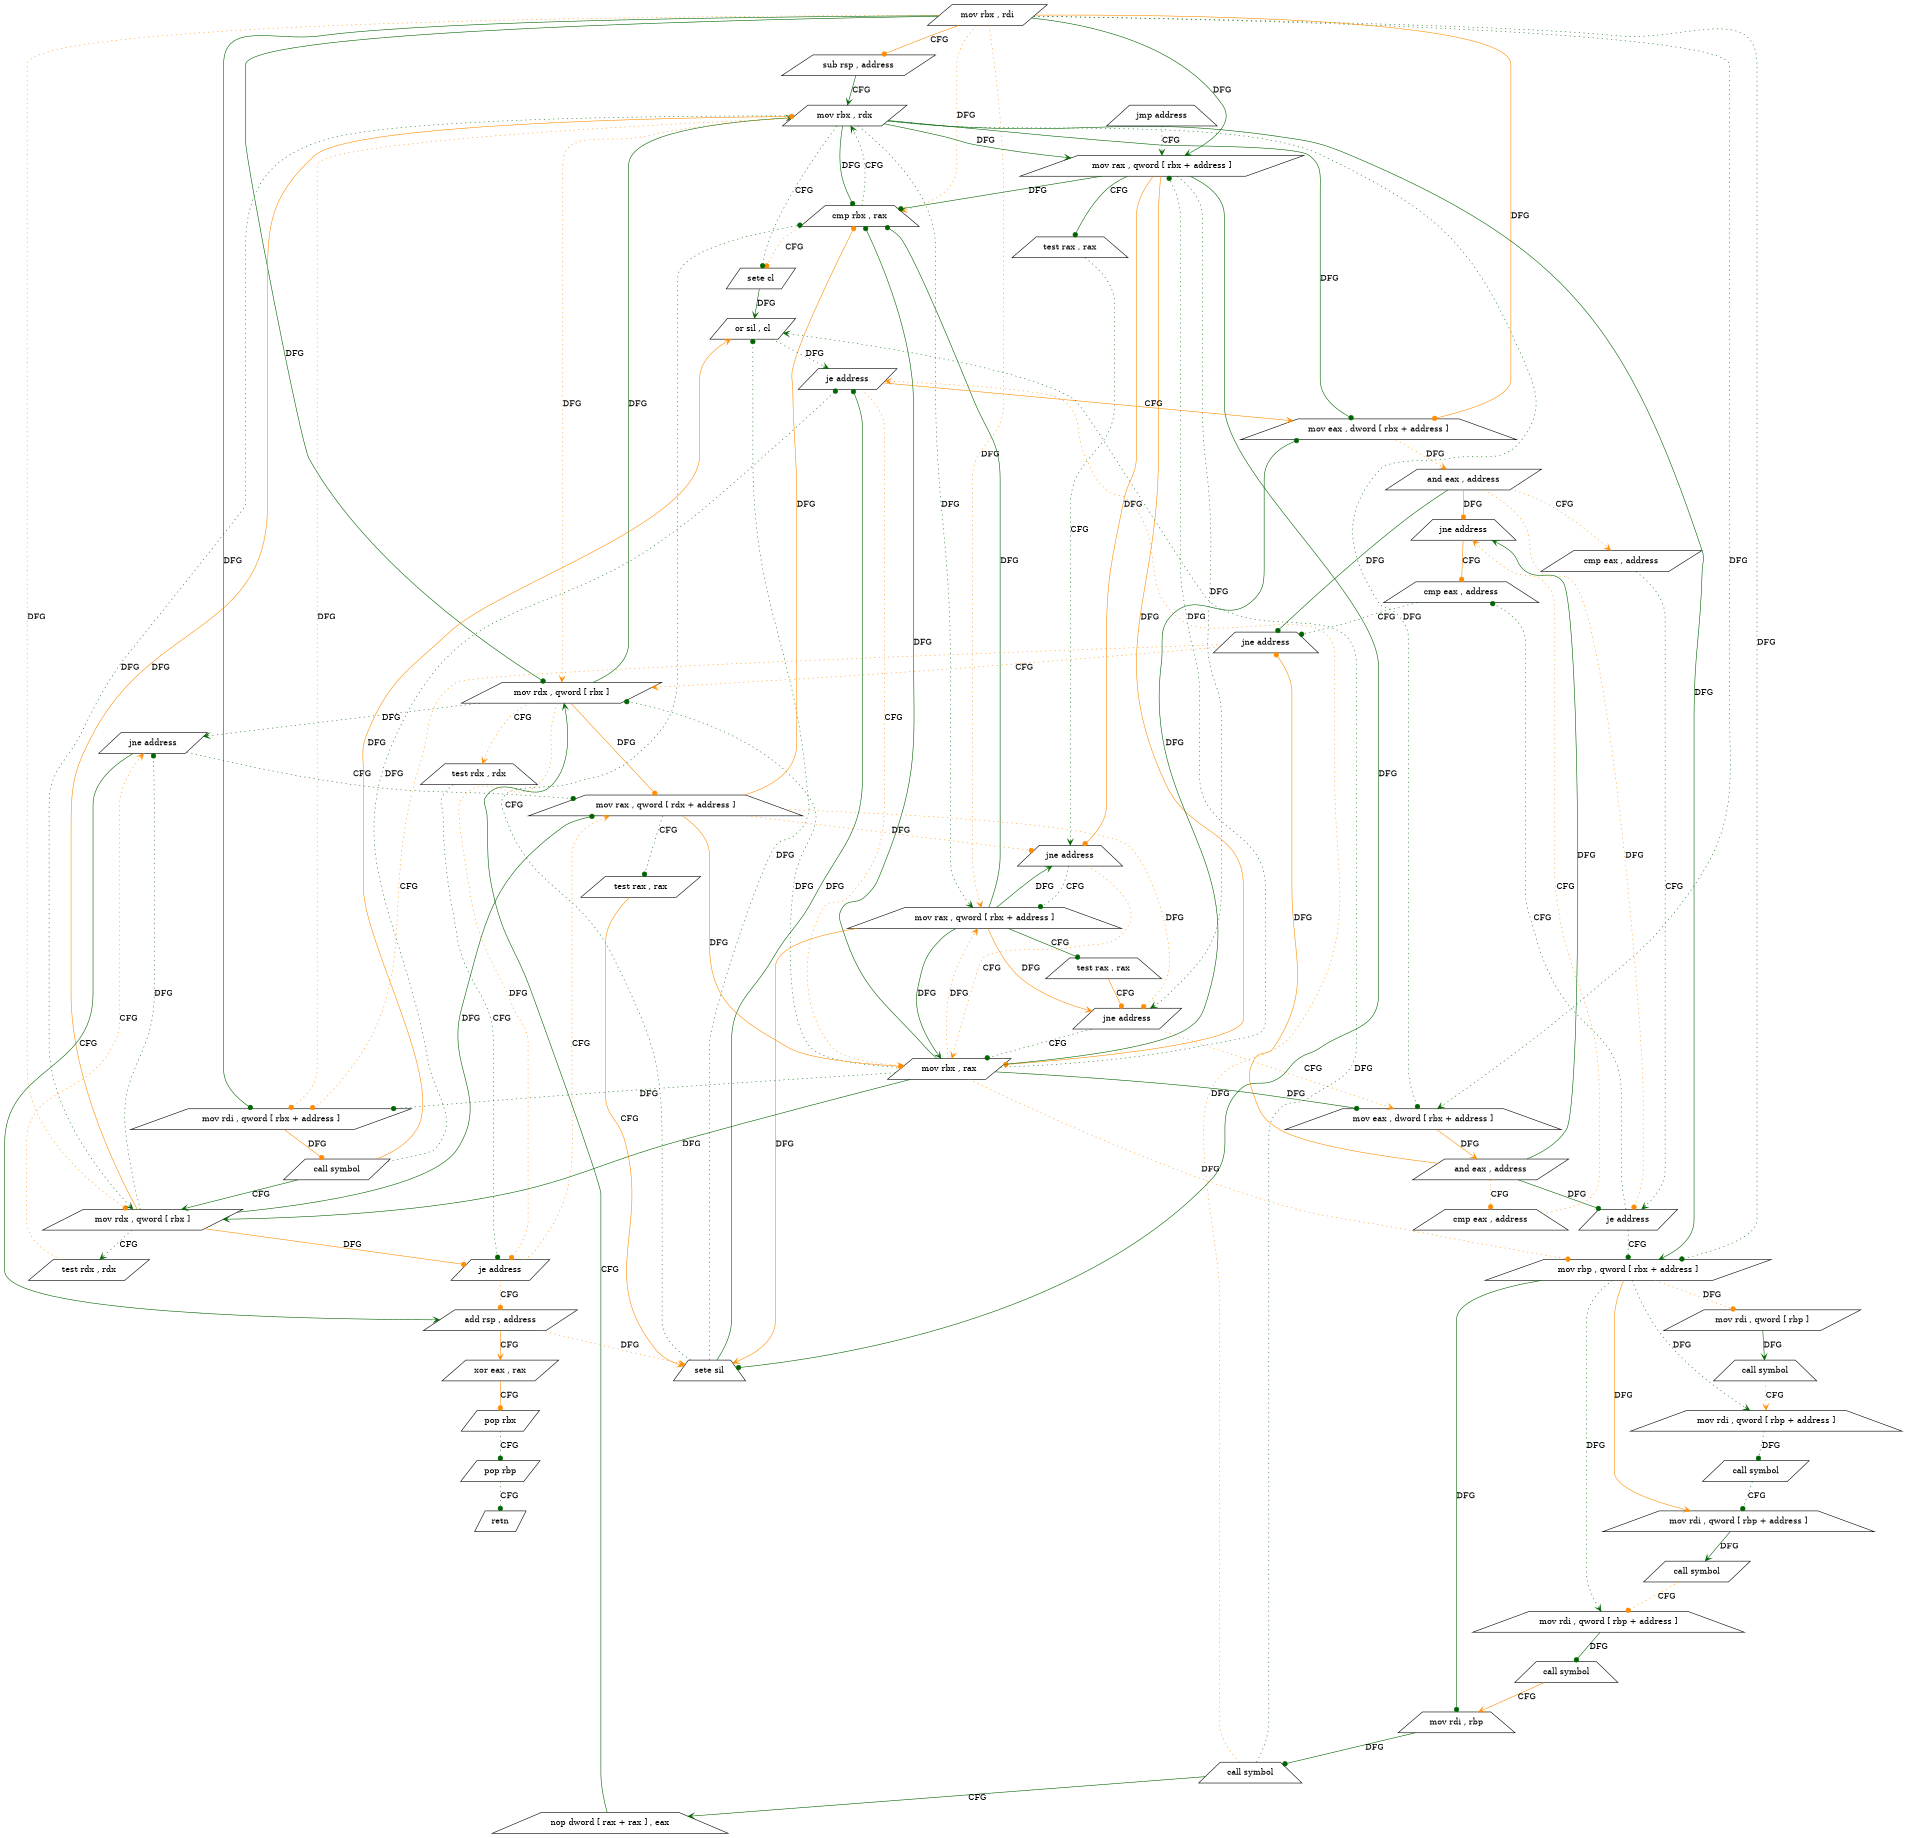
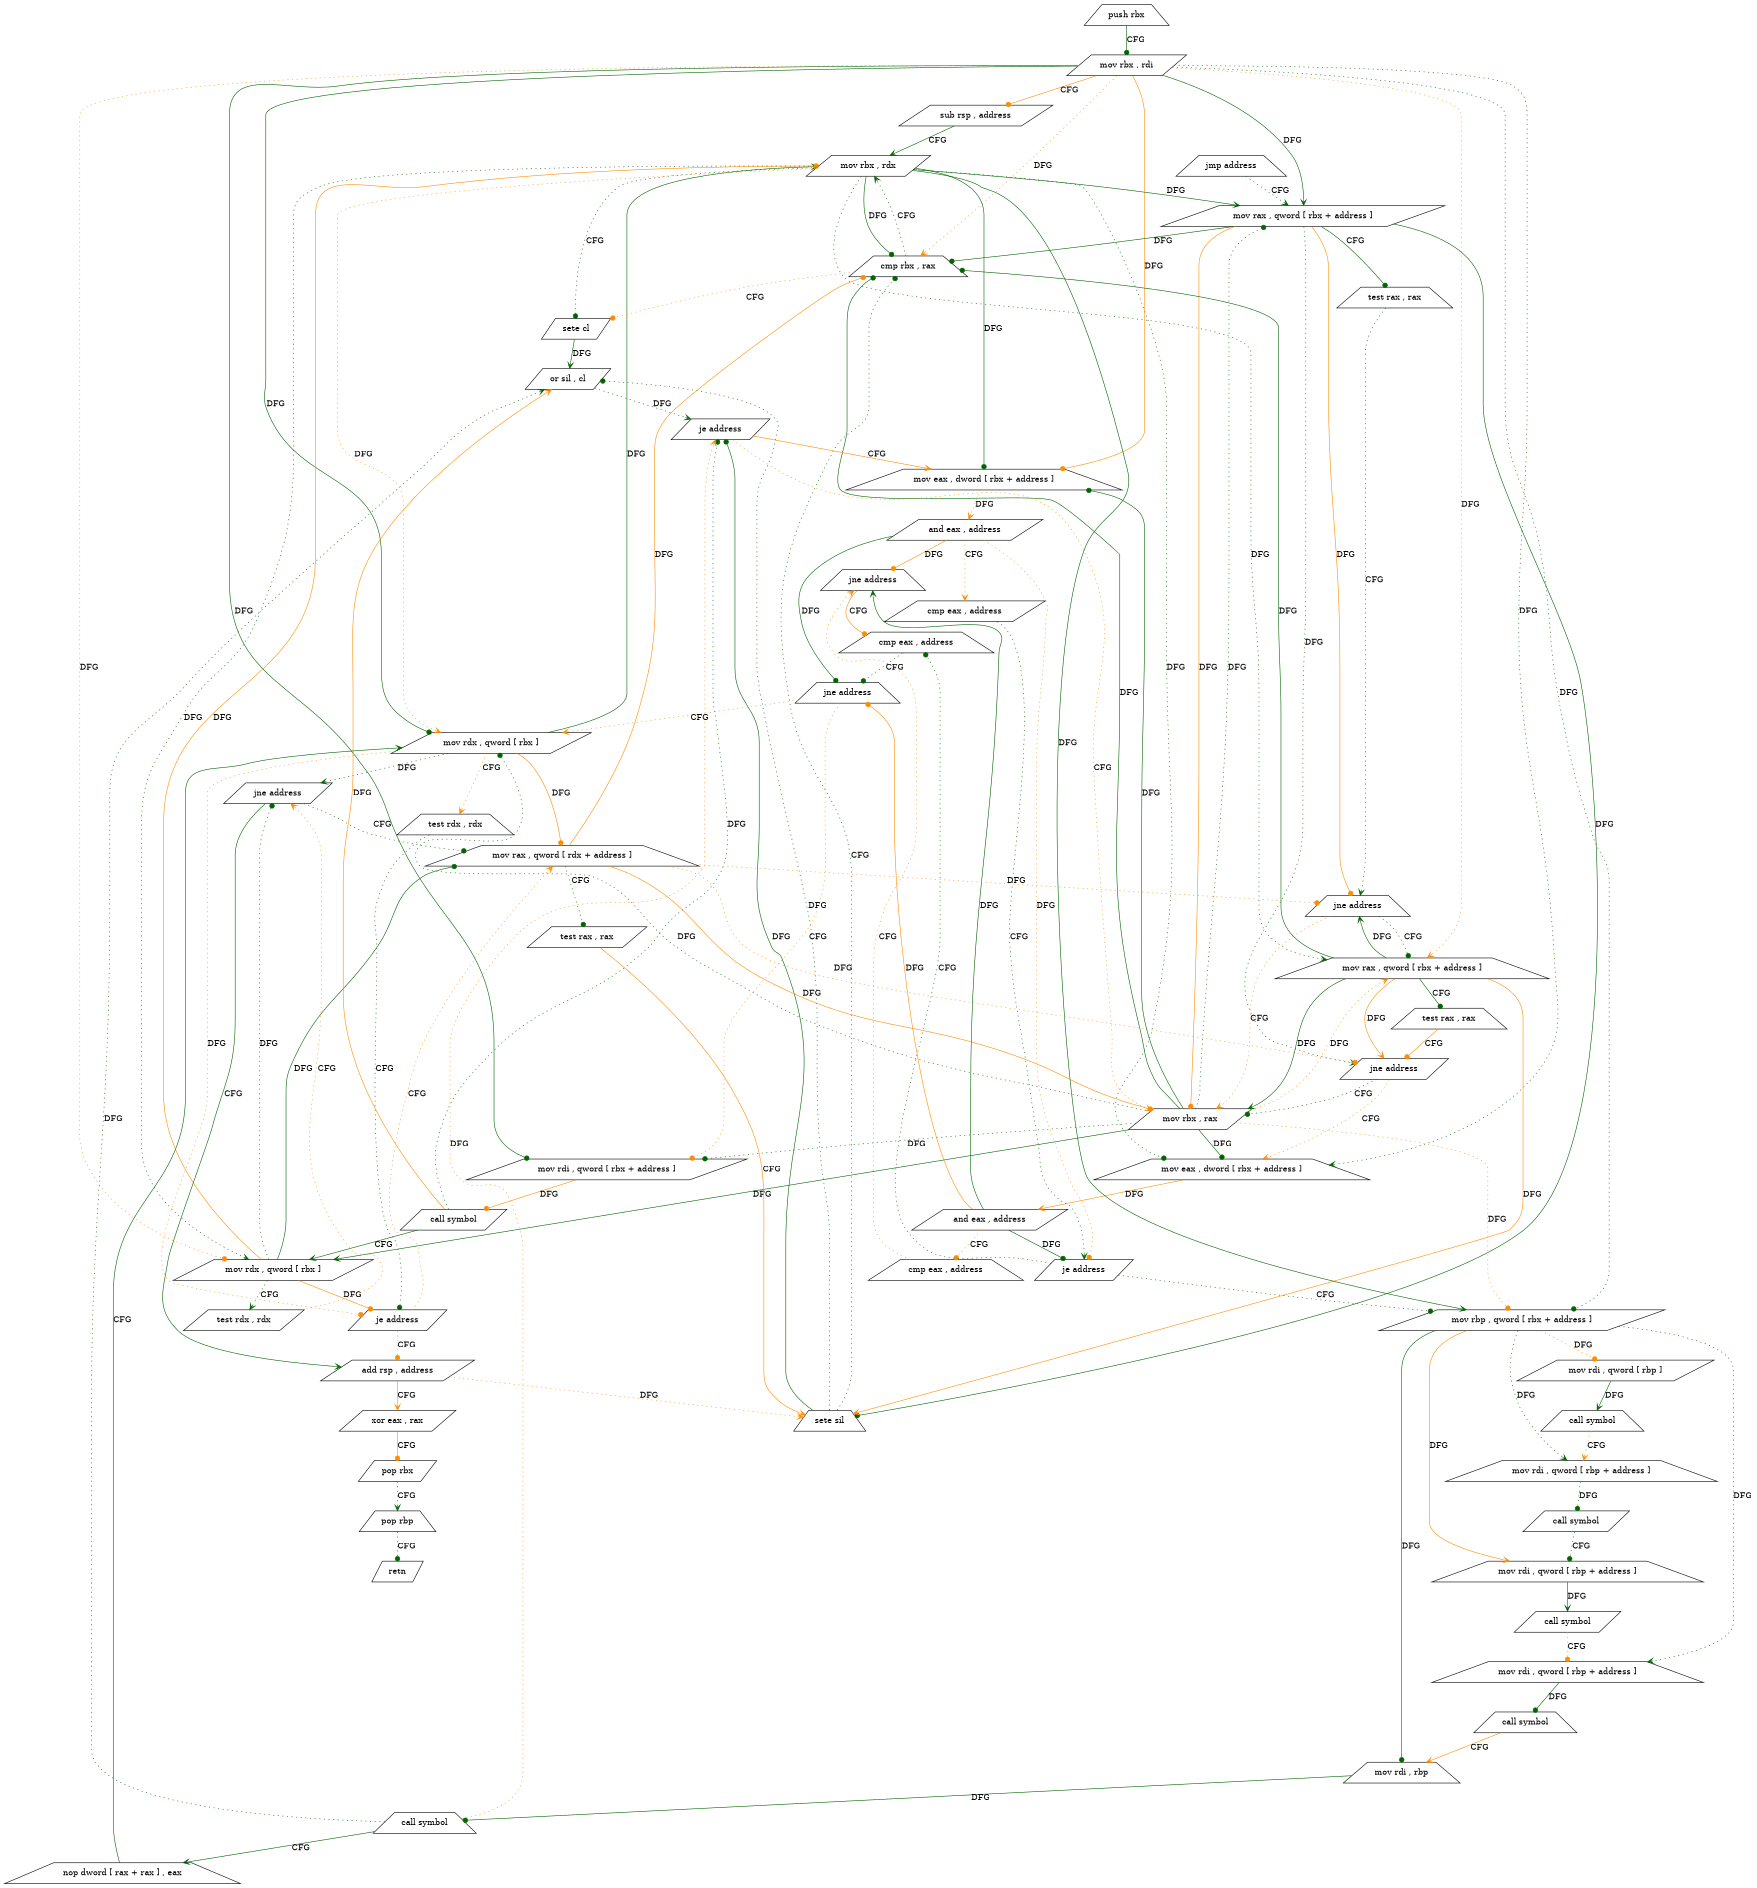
none -> (1127, 15)
(317, 401) -> none
(500, 1444) -> (398, 1493)
(500, 1471) -> (398, 1521)
